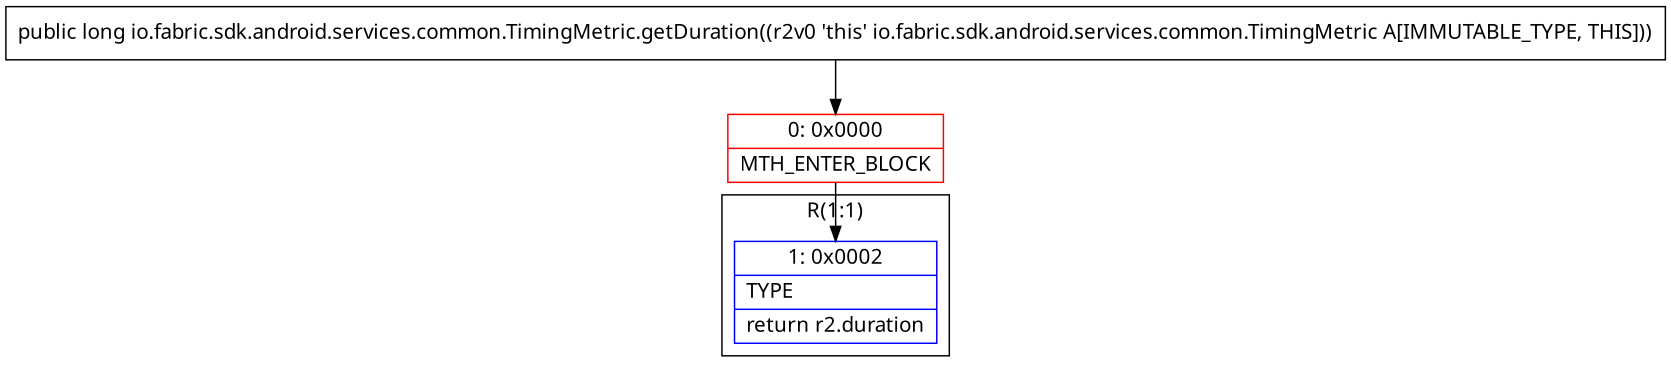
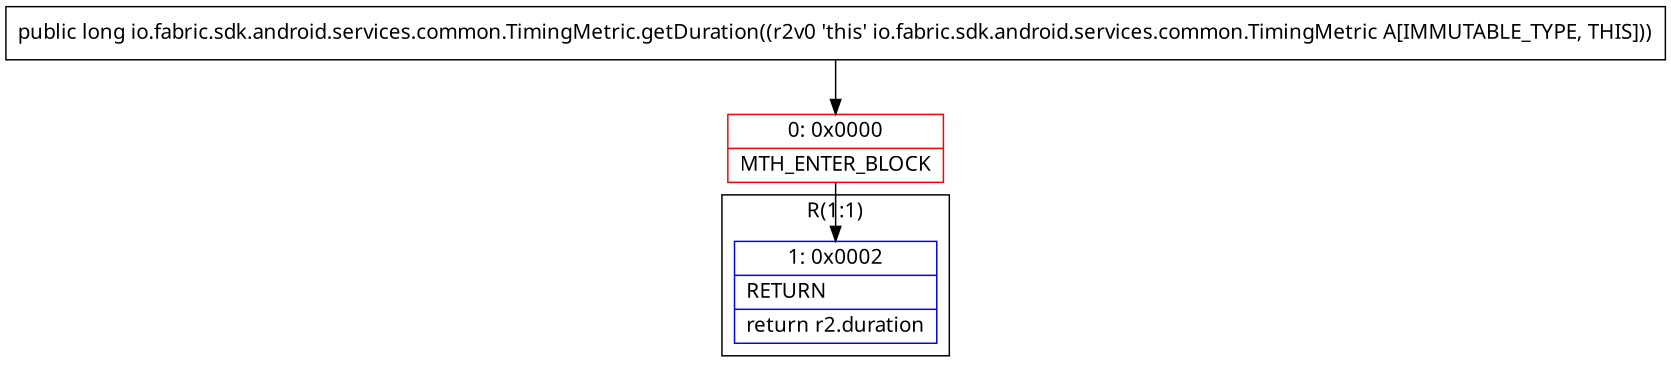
(770, 292) -> (787, 292)
